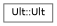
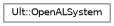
(28, 13) -> (57, 13)
